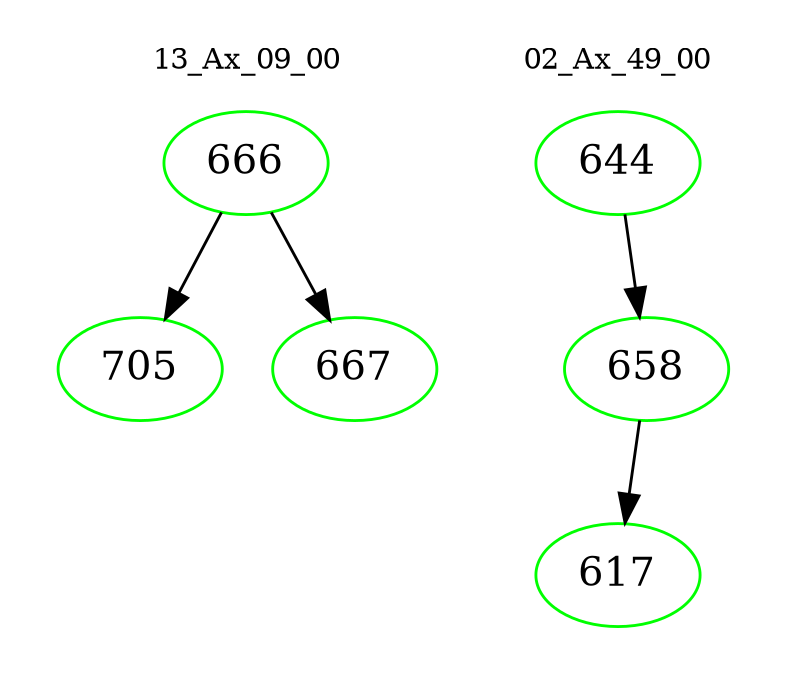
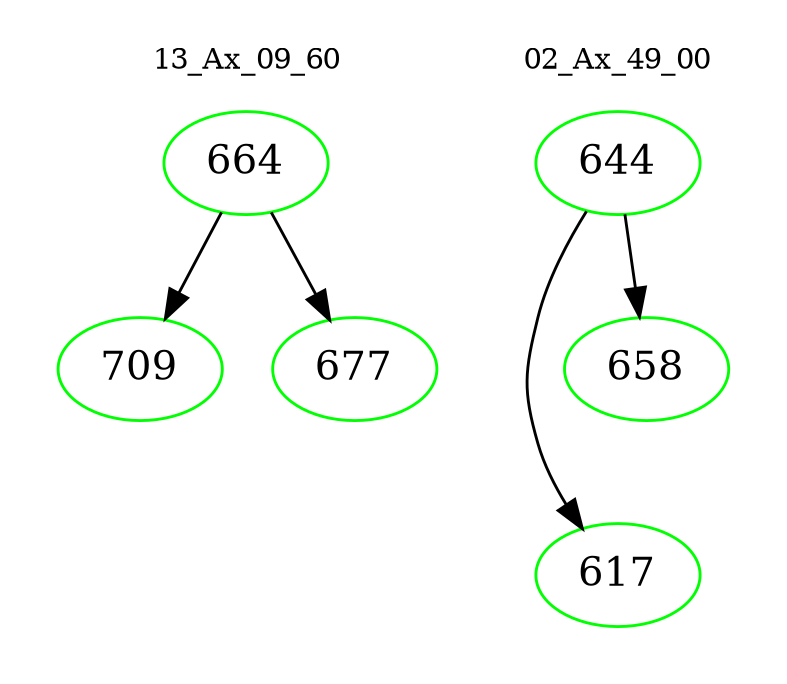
(247, 62) -> (247, 62)
(246, 163) -> (246, 163)
(140, 369) -> (140, 369)
(355, 369) -> (355, 369)
(634, 457) -> (530, 356)
